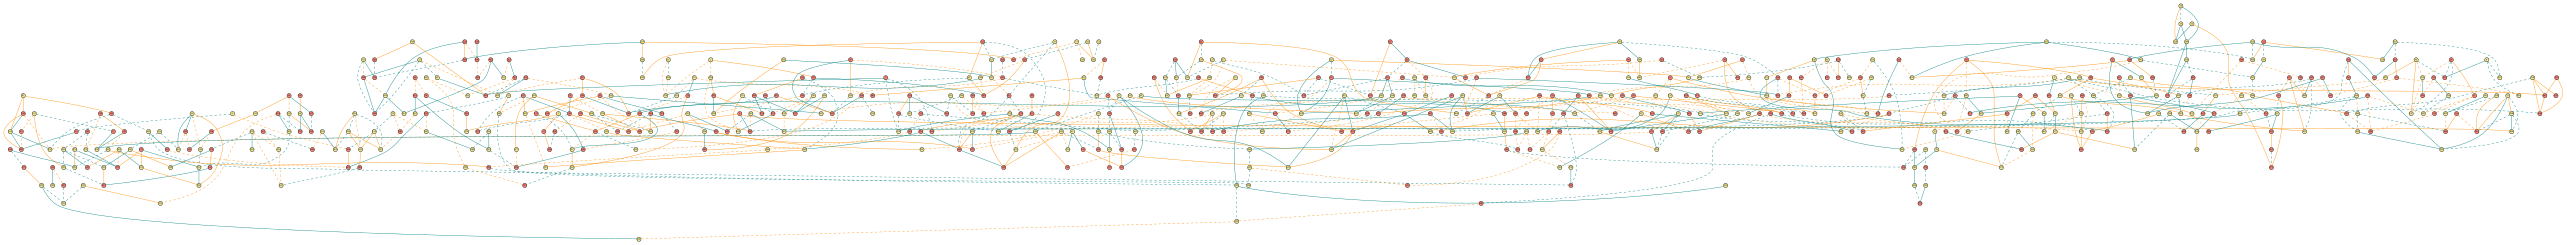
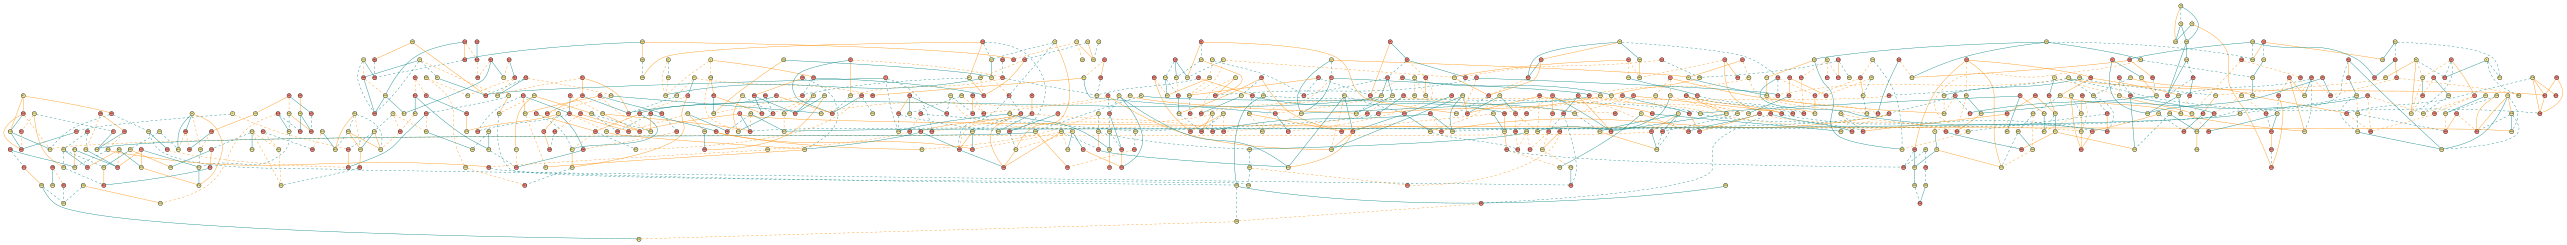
(2253, 84) -> (2253, 84)
(365, 144) -> (365, 144)
(1193, 161) -> (1193, 161)
